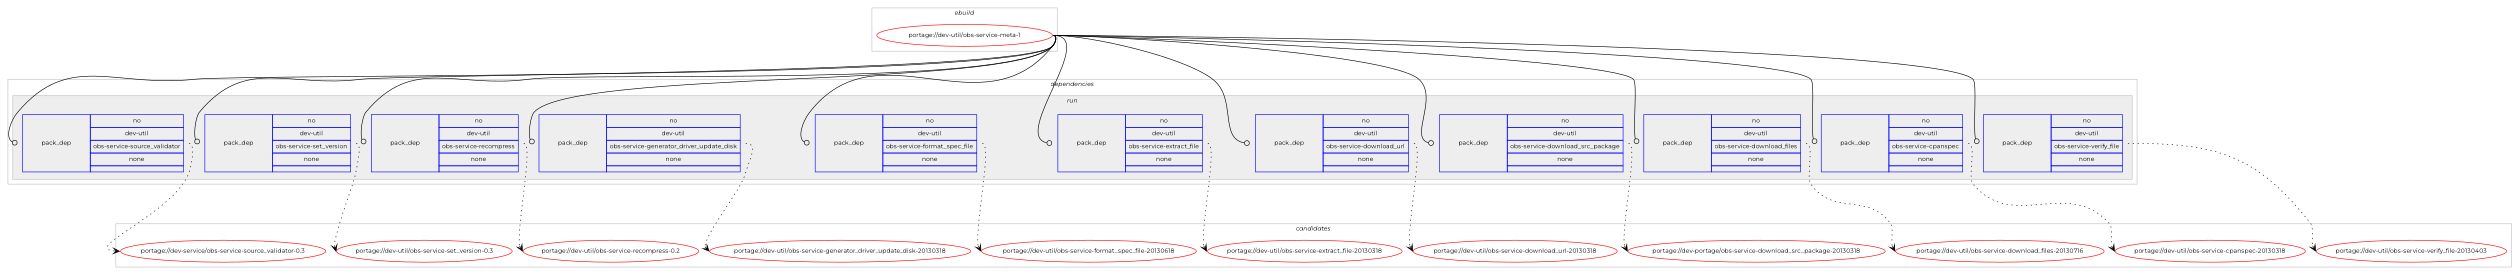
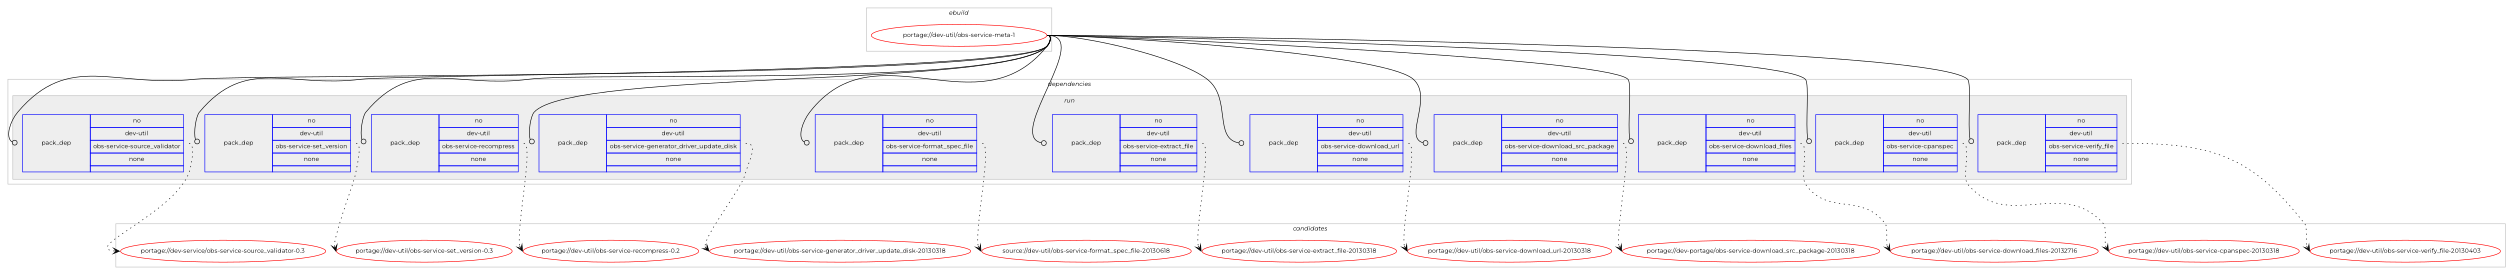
(1089, 251) -> (1087, 251)
(2000, 251) -> (1994, 251)
